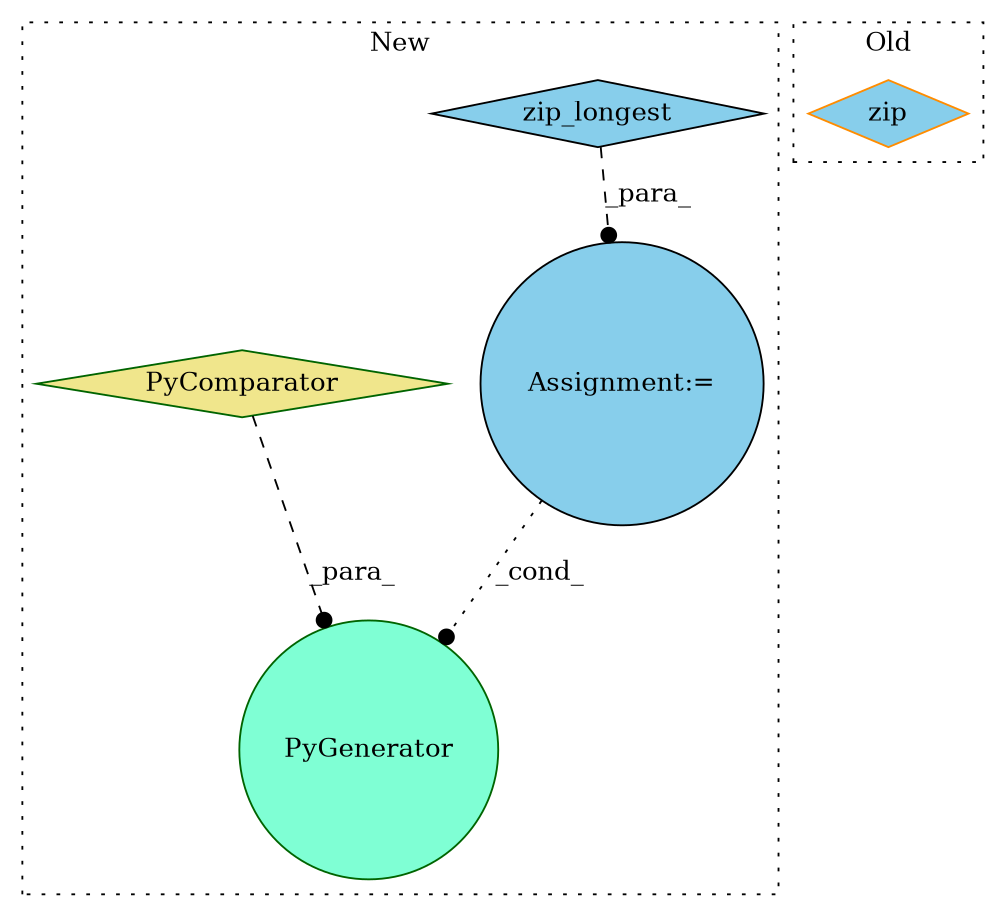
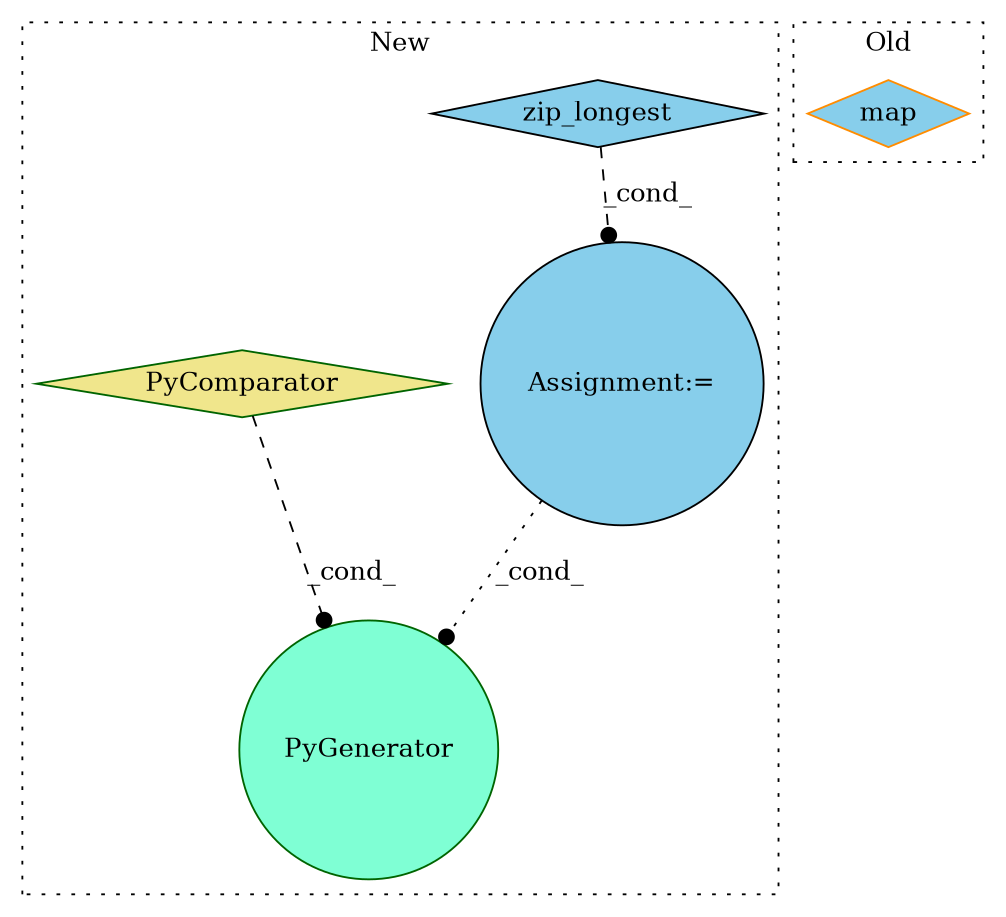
(888, 114) -> (888, 114)
(648, 195) -> (648, 195)
(352, 573) -> (352, 573)
